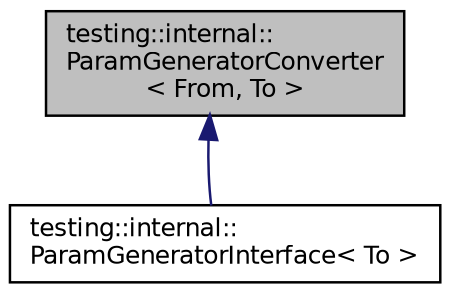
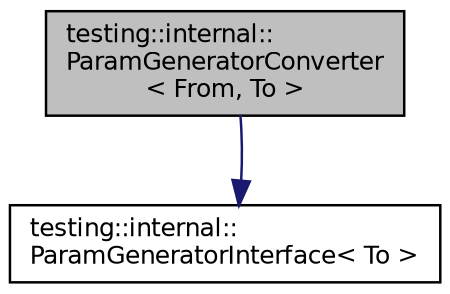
(209, 173) -> (242, 147)
